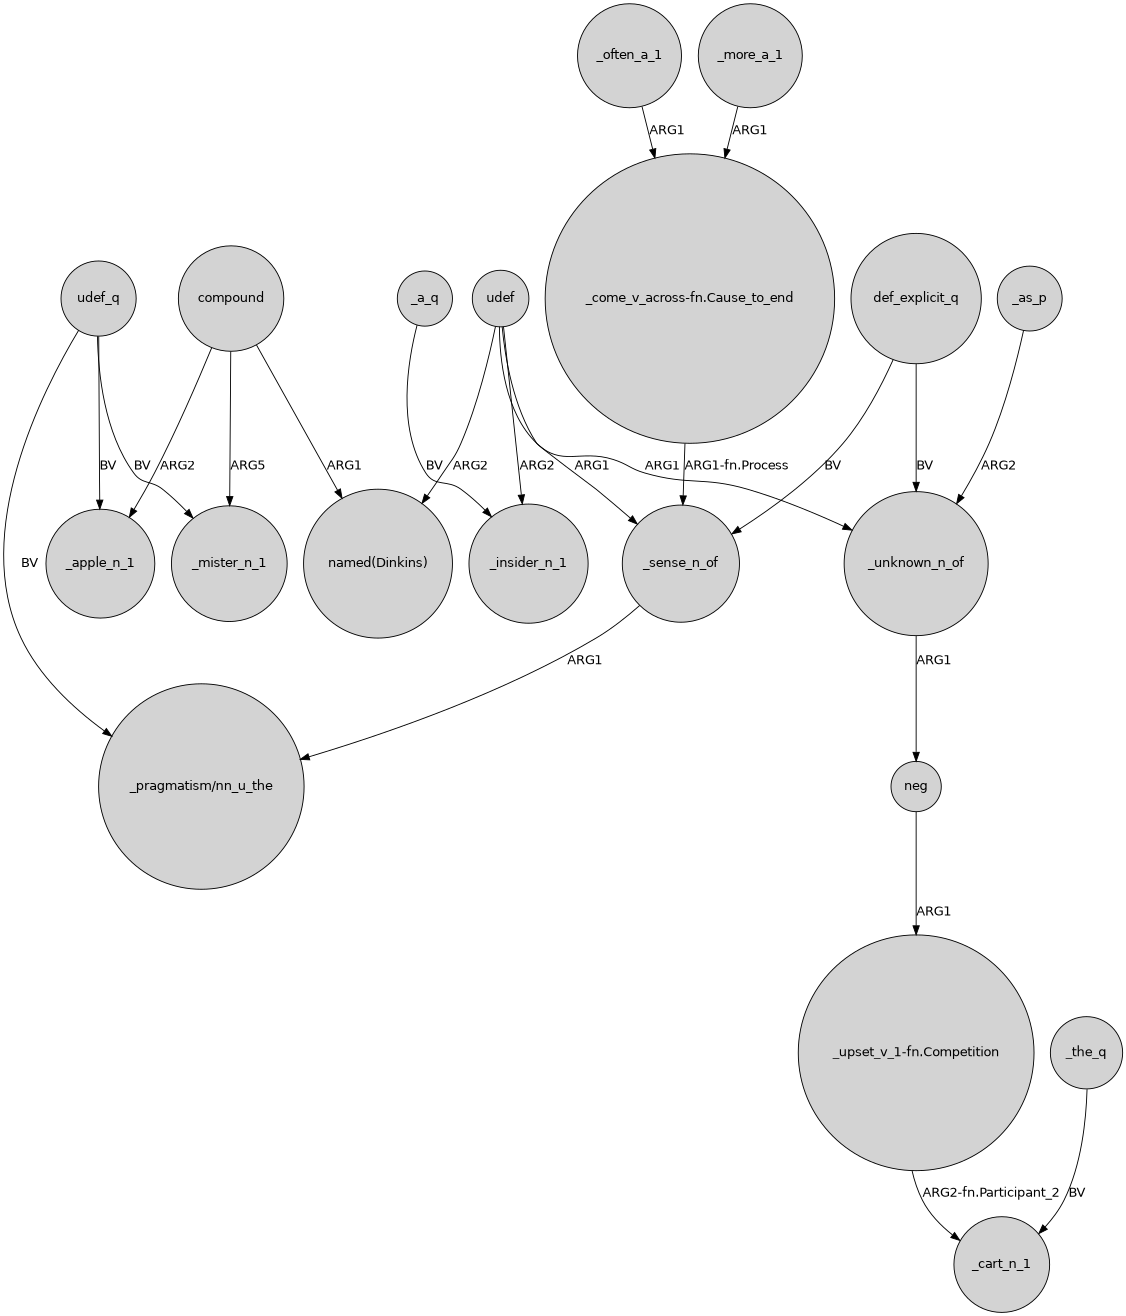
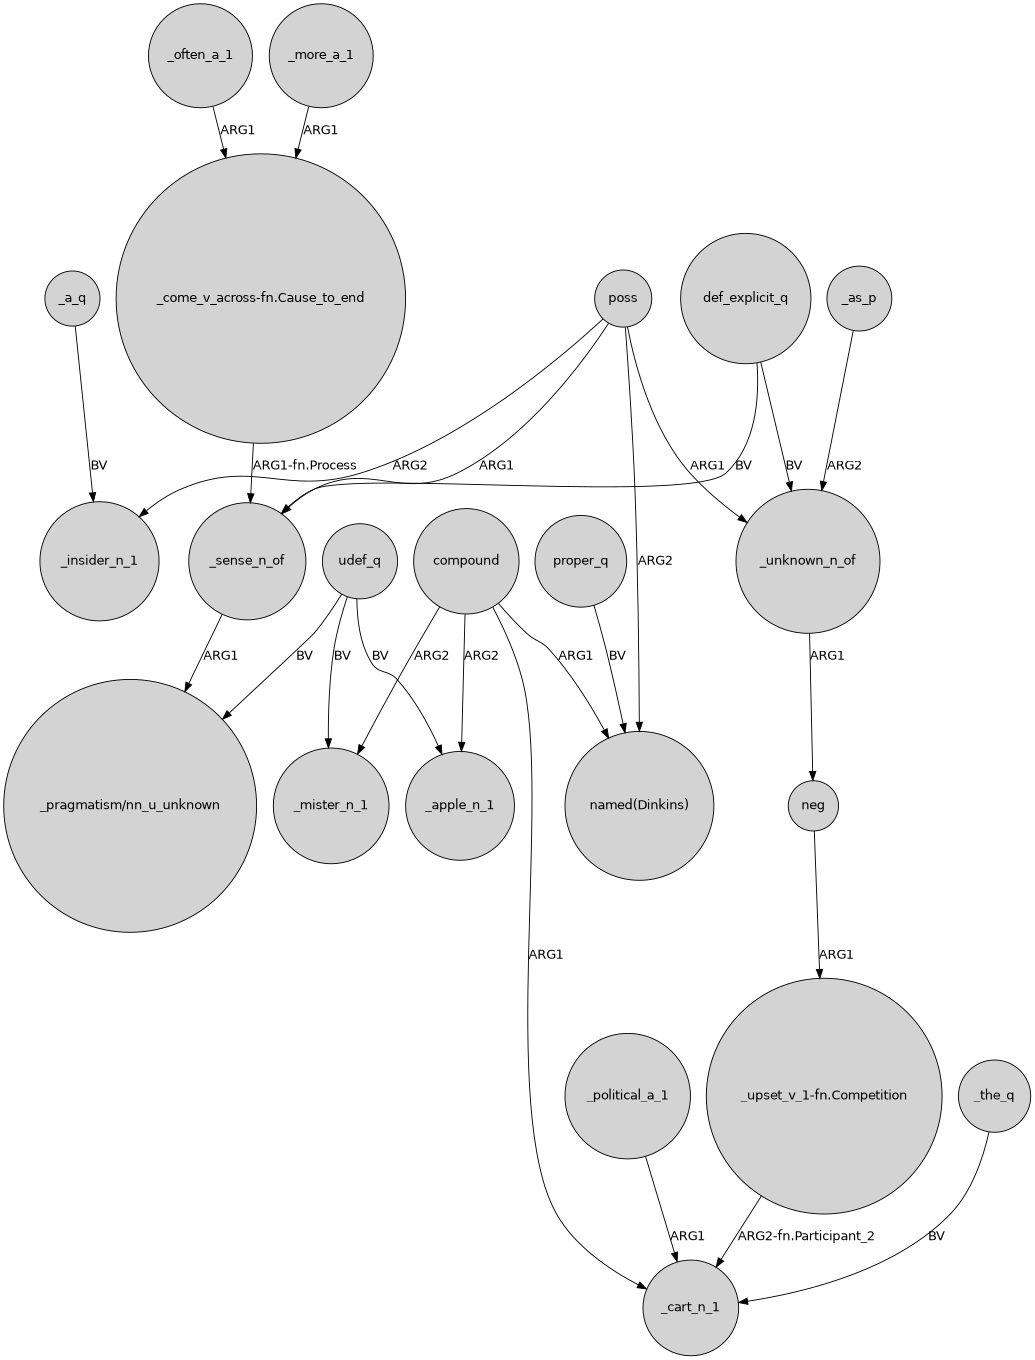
(501, 299) -> (623, 299)
(248, 466) -> (432, 656)
none -> (581, 561)
(201, 787) -> (130, 806)
none -> (529, 964)
none -> (628, 1096)
